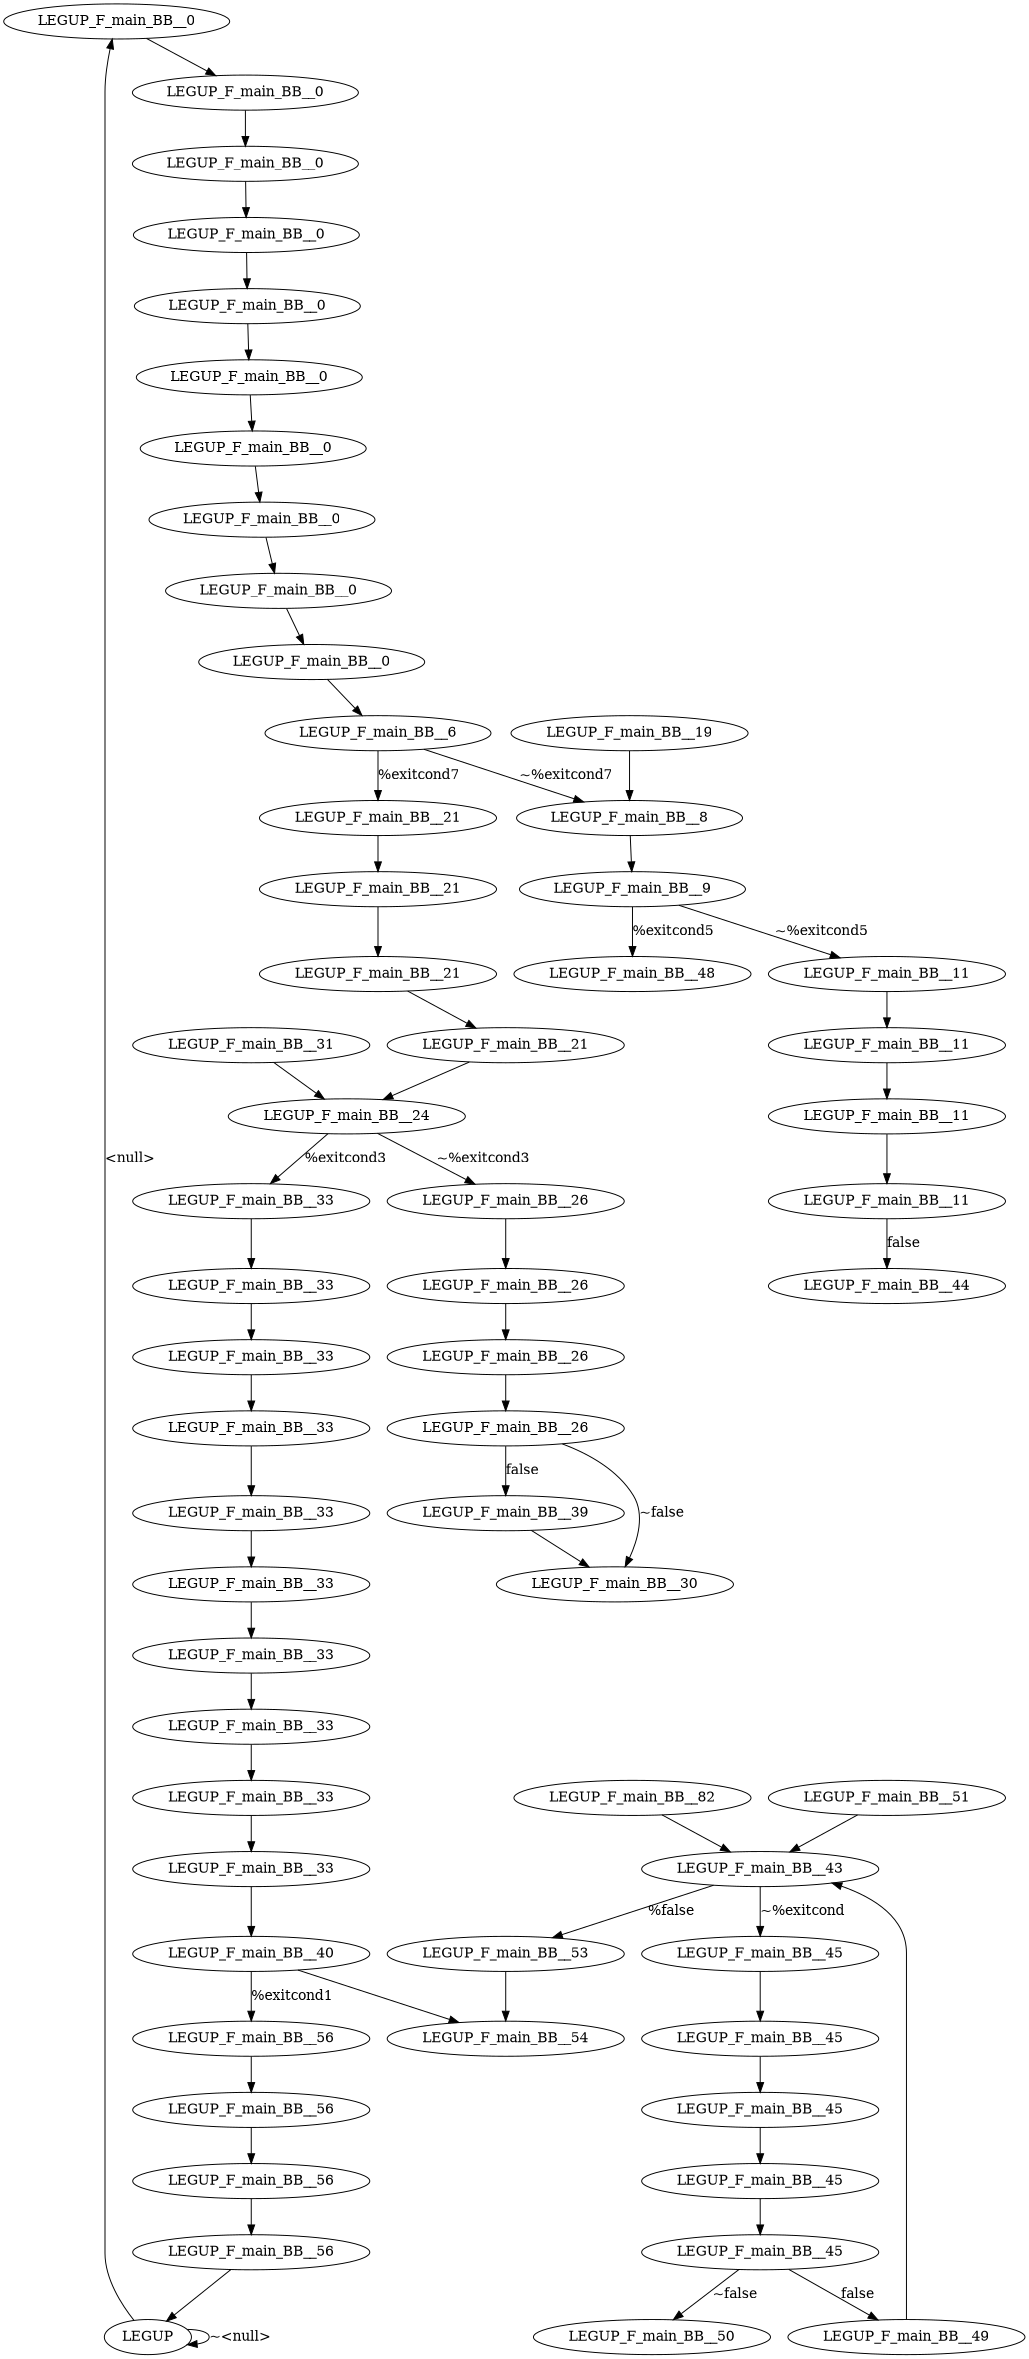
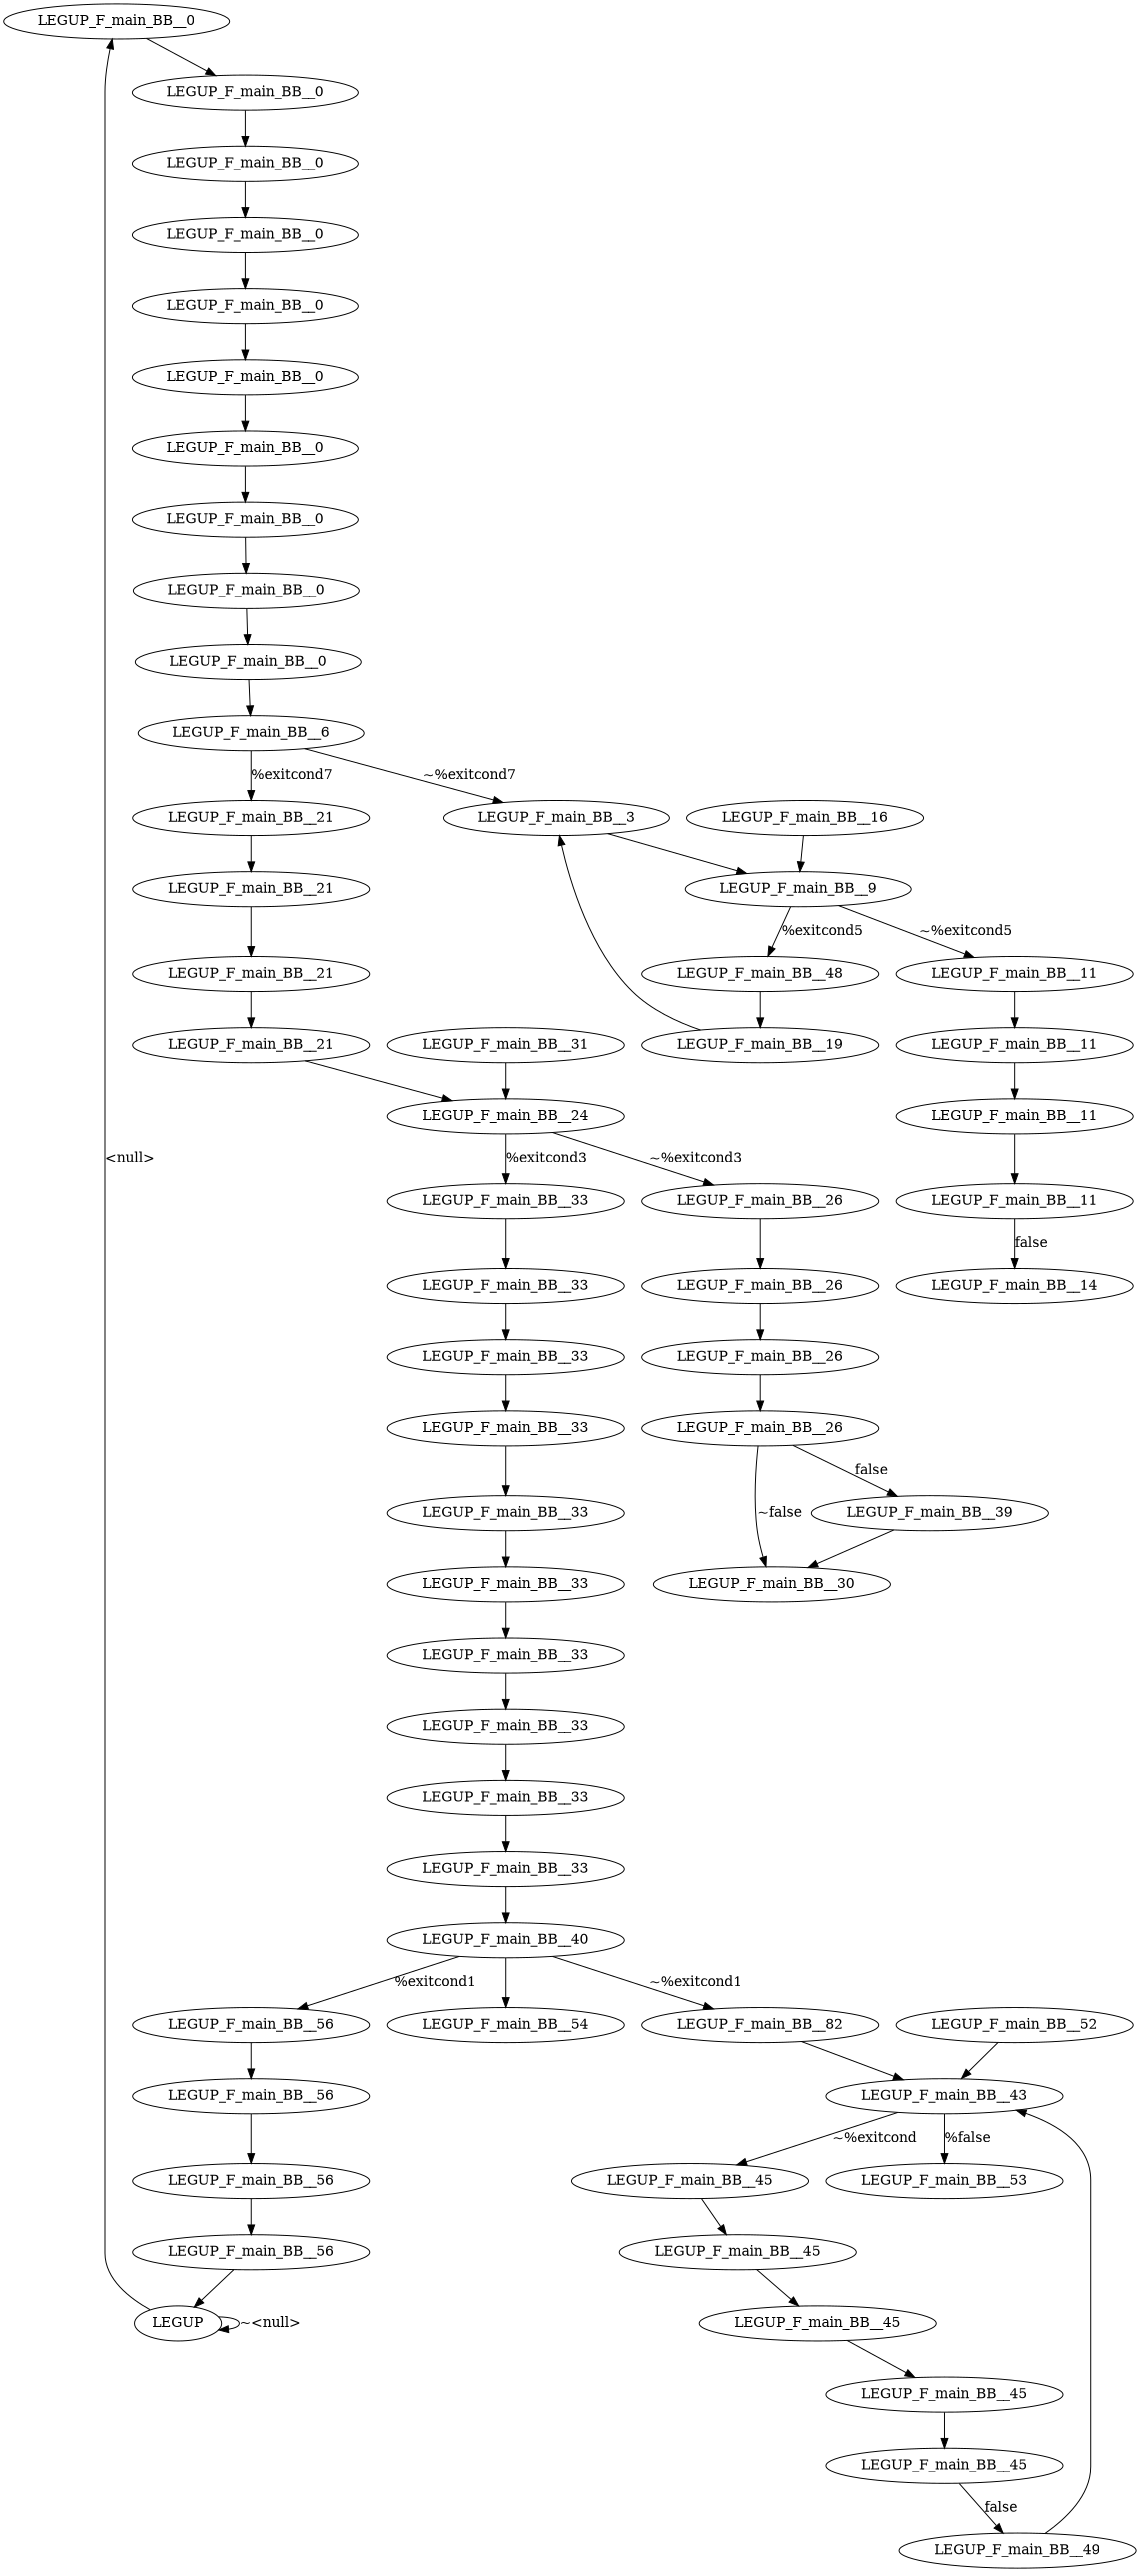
(630, 818) -> (556, 818)
none -> (805, 818)
none -> (760, 1005)
(887, 1286) -> (1015, 1286)
(887, 1798) -> (1015, 2025)
none -> (628, 1981)
(506, 1991) -> none
(652, 2337) -> none
